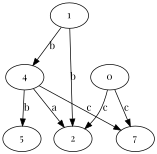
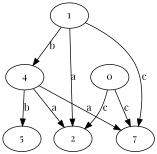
none -> (133, 60)
(73, 77) -> (73, 77)
(89, 108) -> (89, 108)
